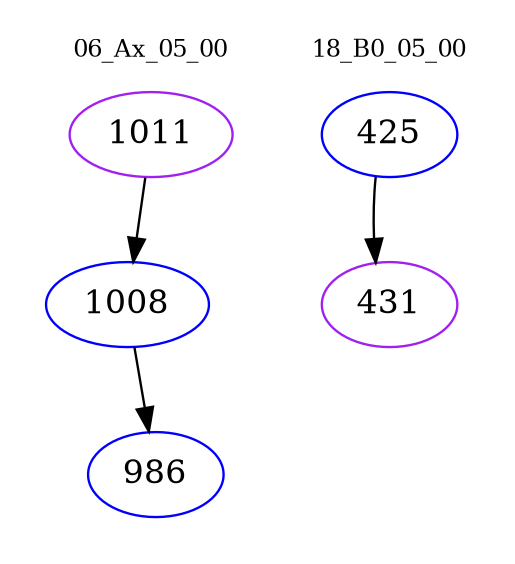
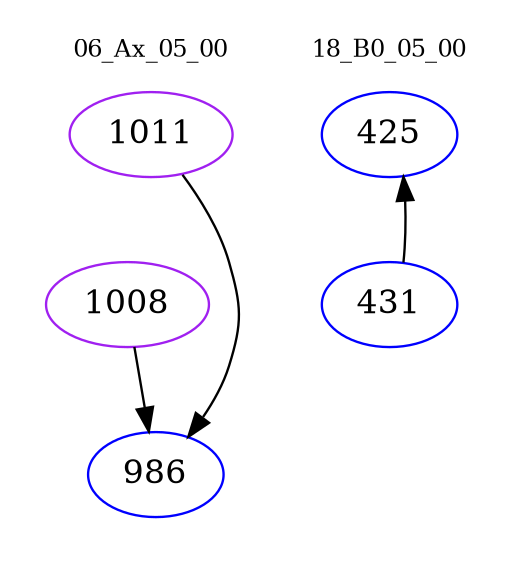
(141, 208) -> (237, 293)
(374, 208) -> (405, 232)
(128, 305) -> (128, 305)
(390, 305) -> (390, 305)
